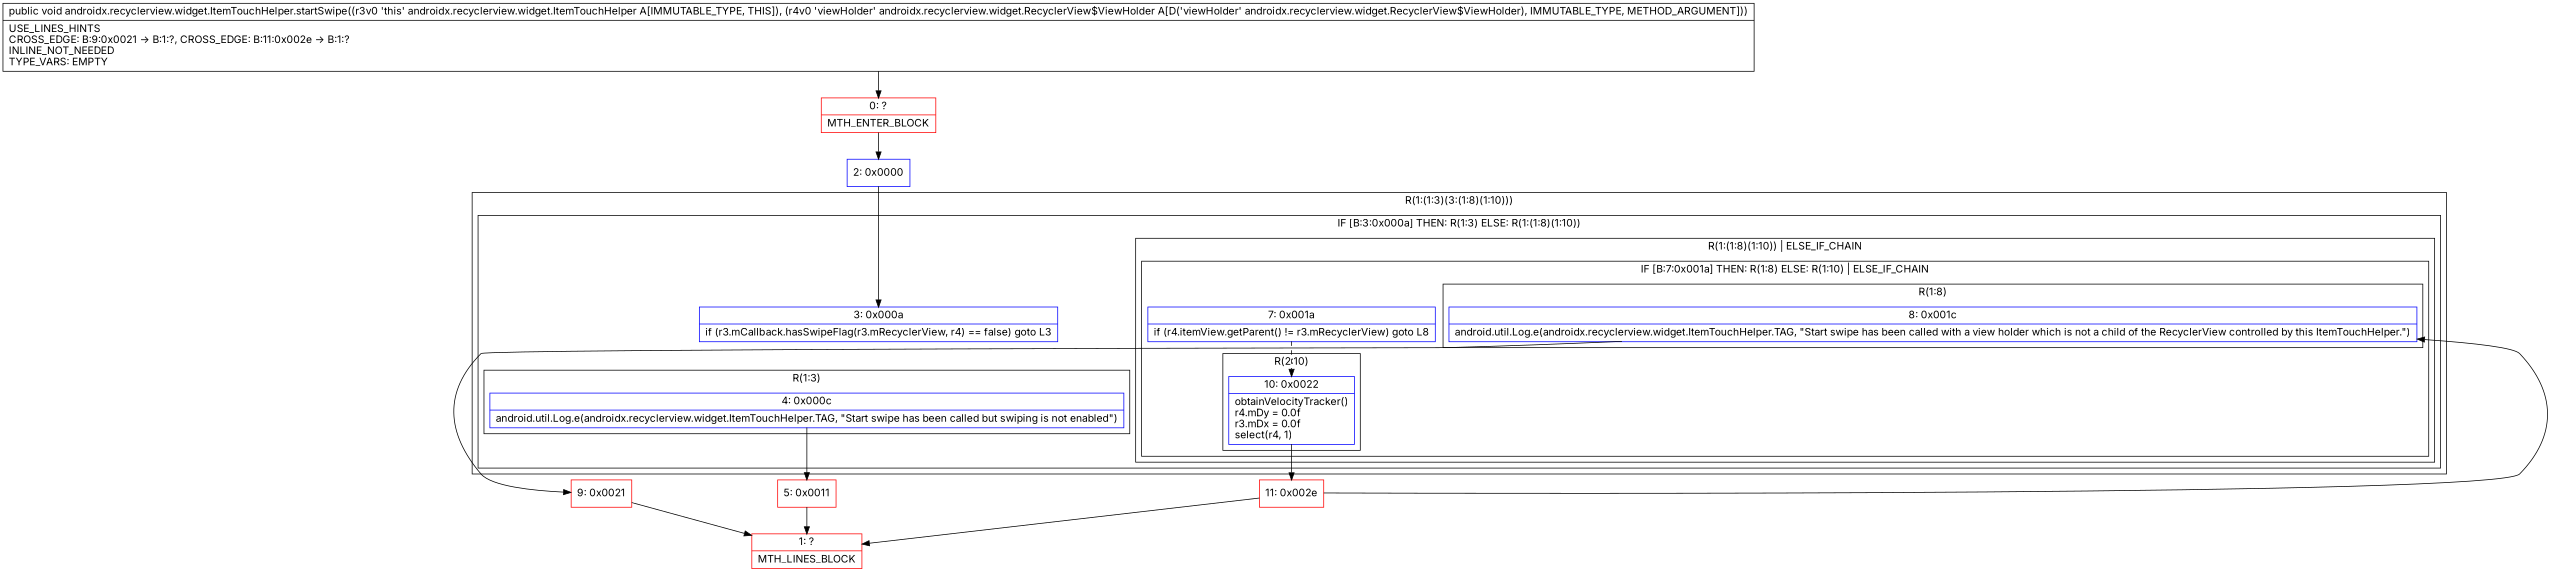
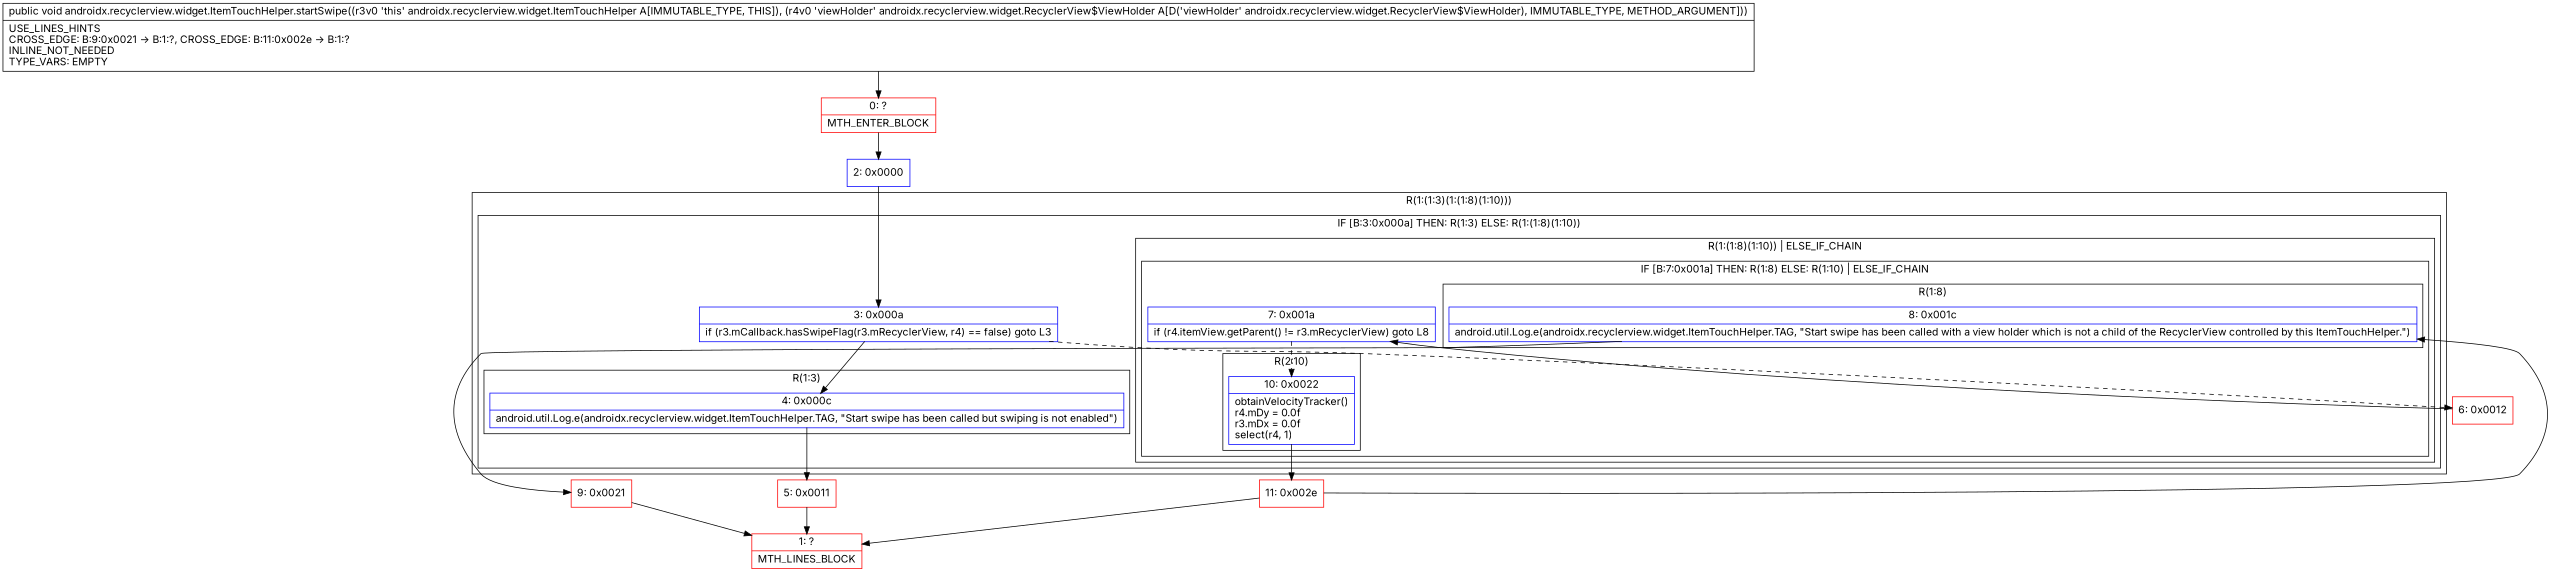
(1459, 201) -> (1459, 201)
none -> (845, 365)
none -> (2483, 410)
